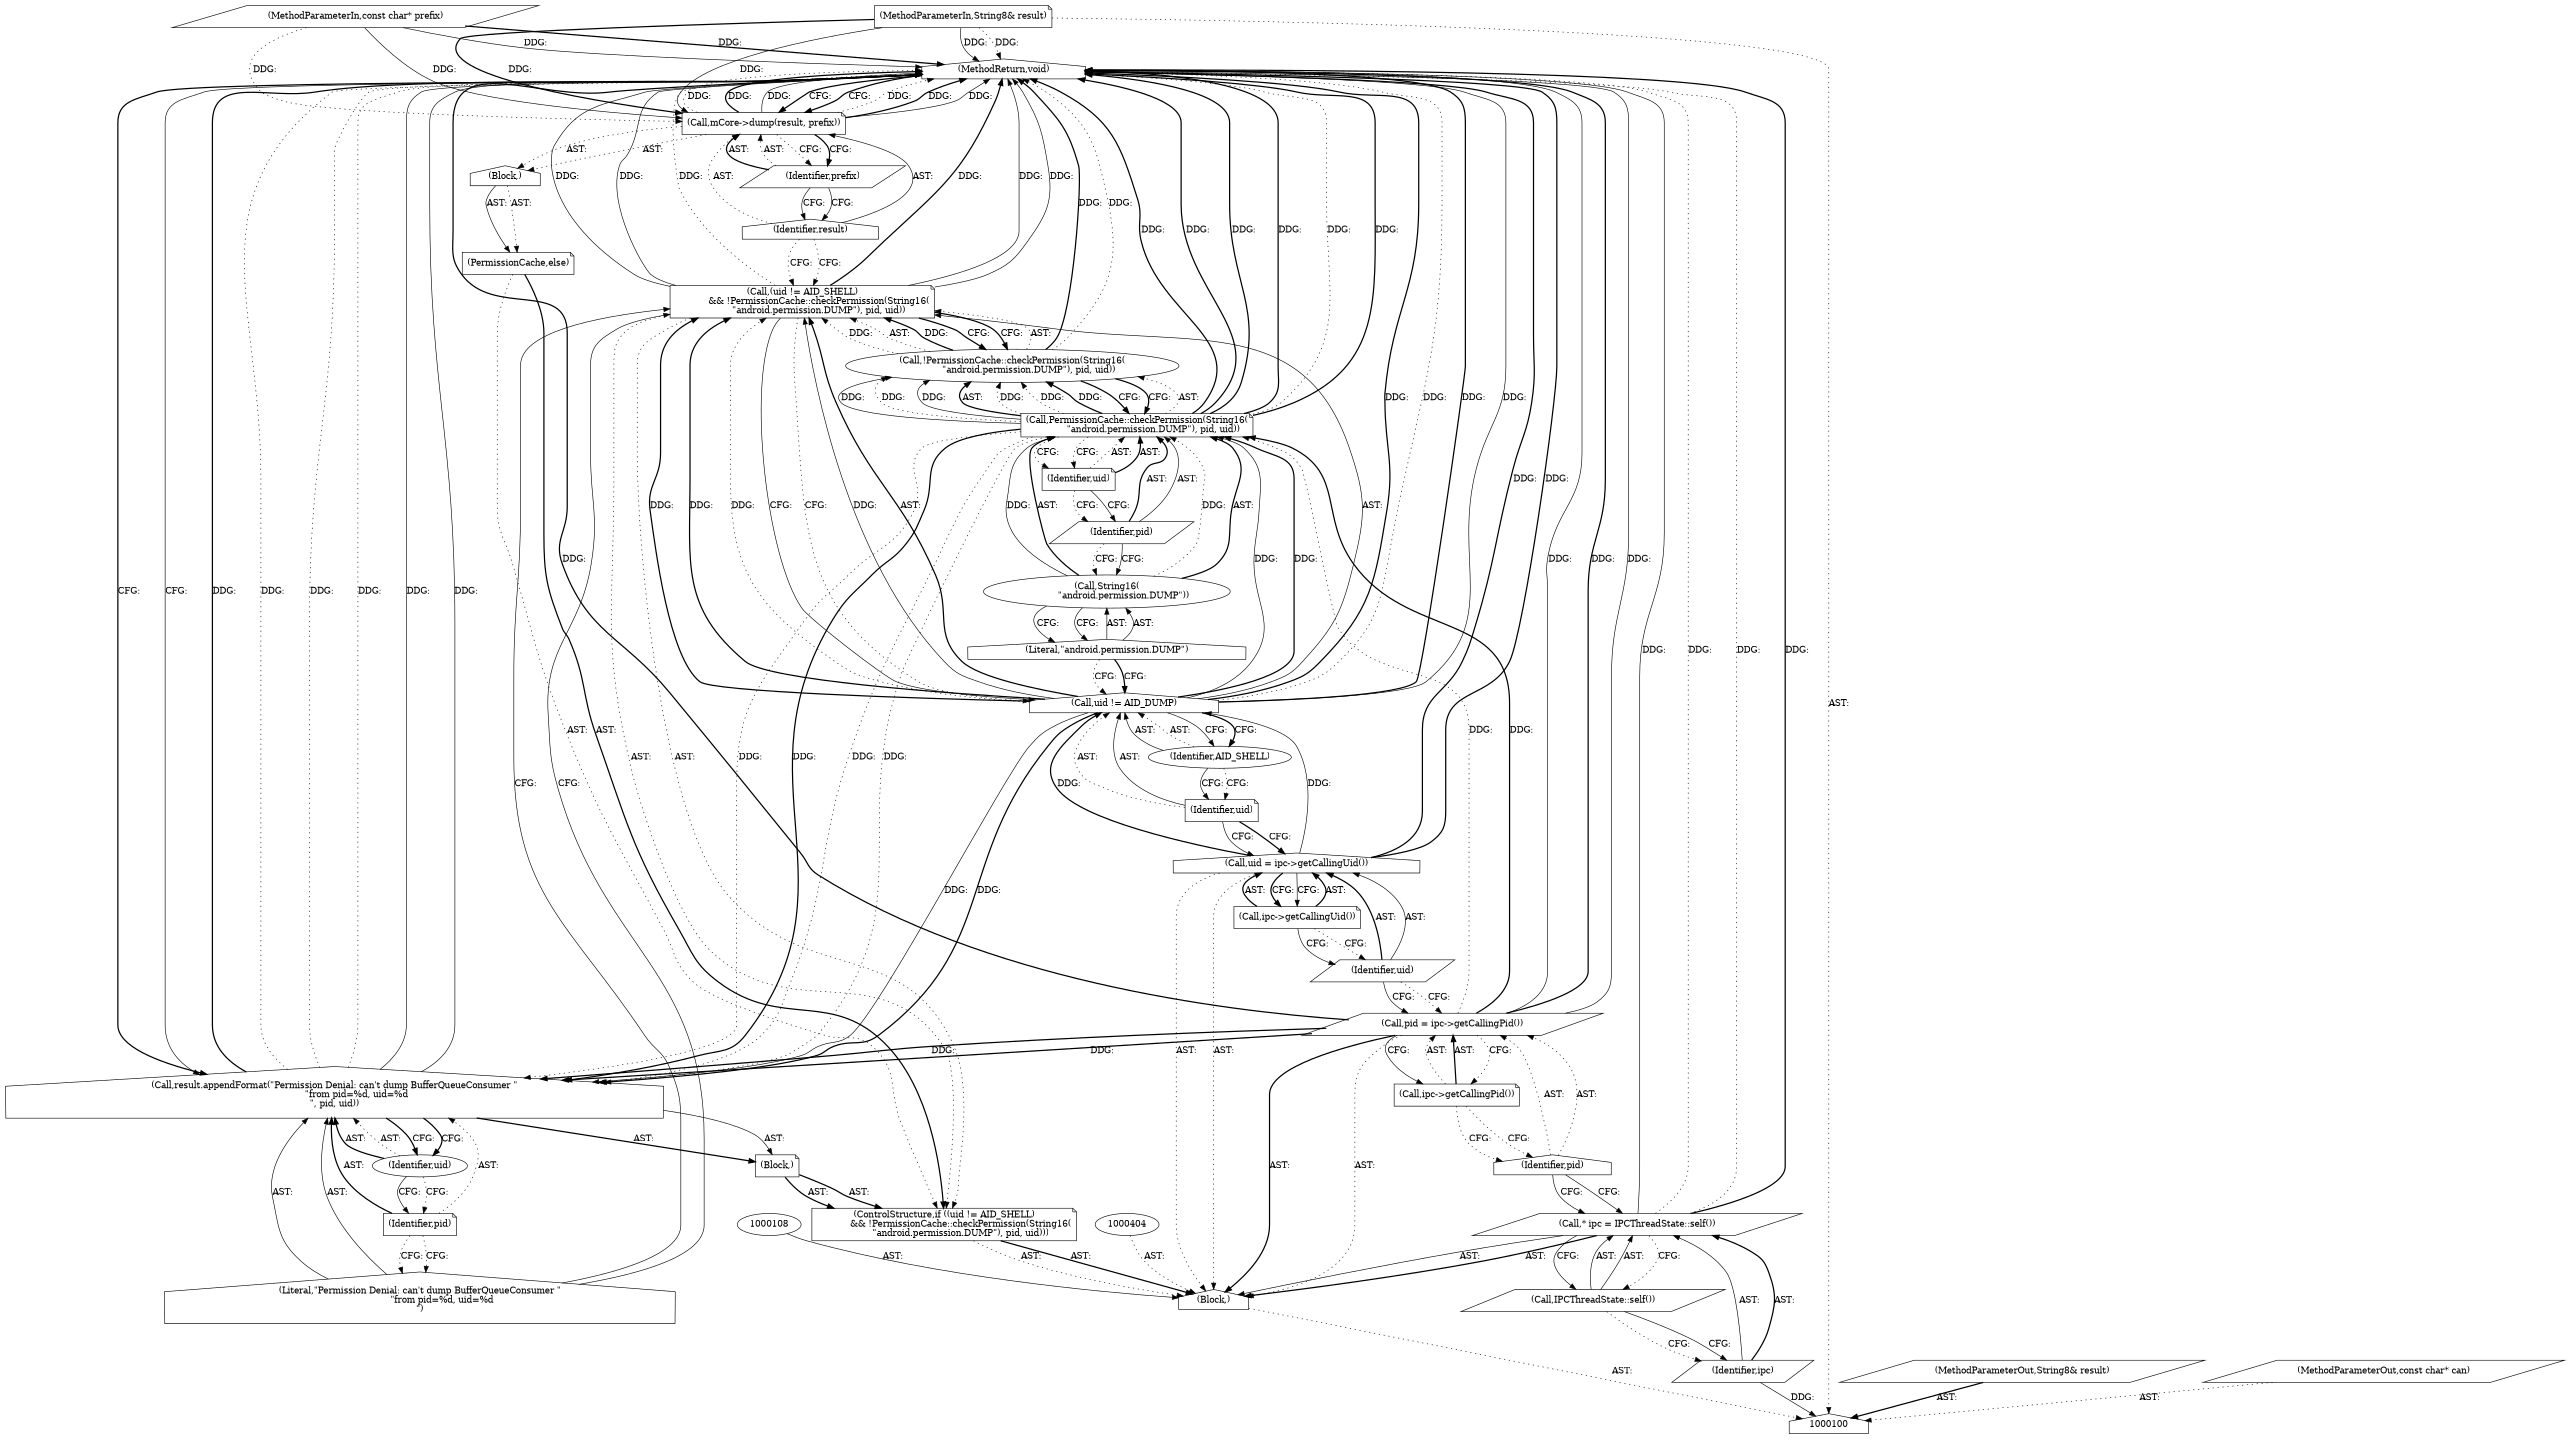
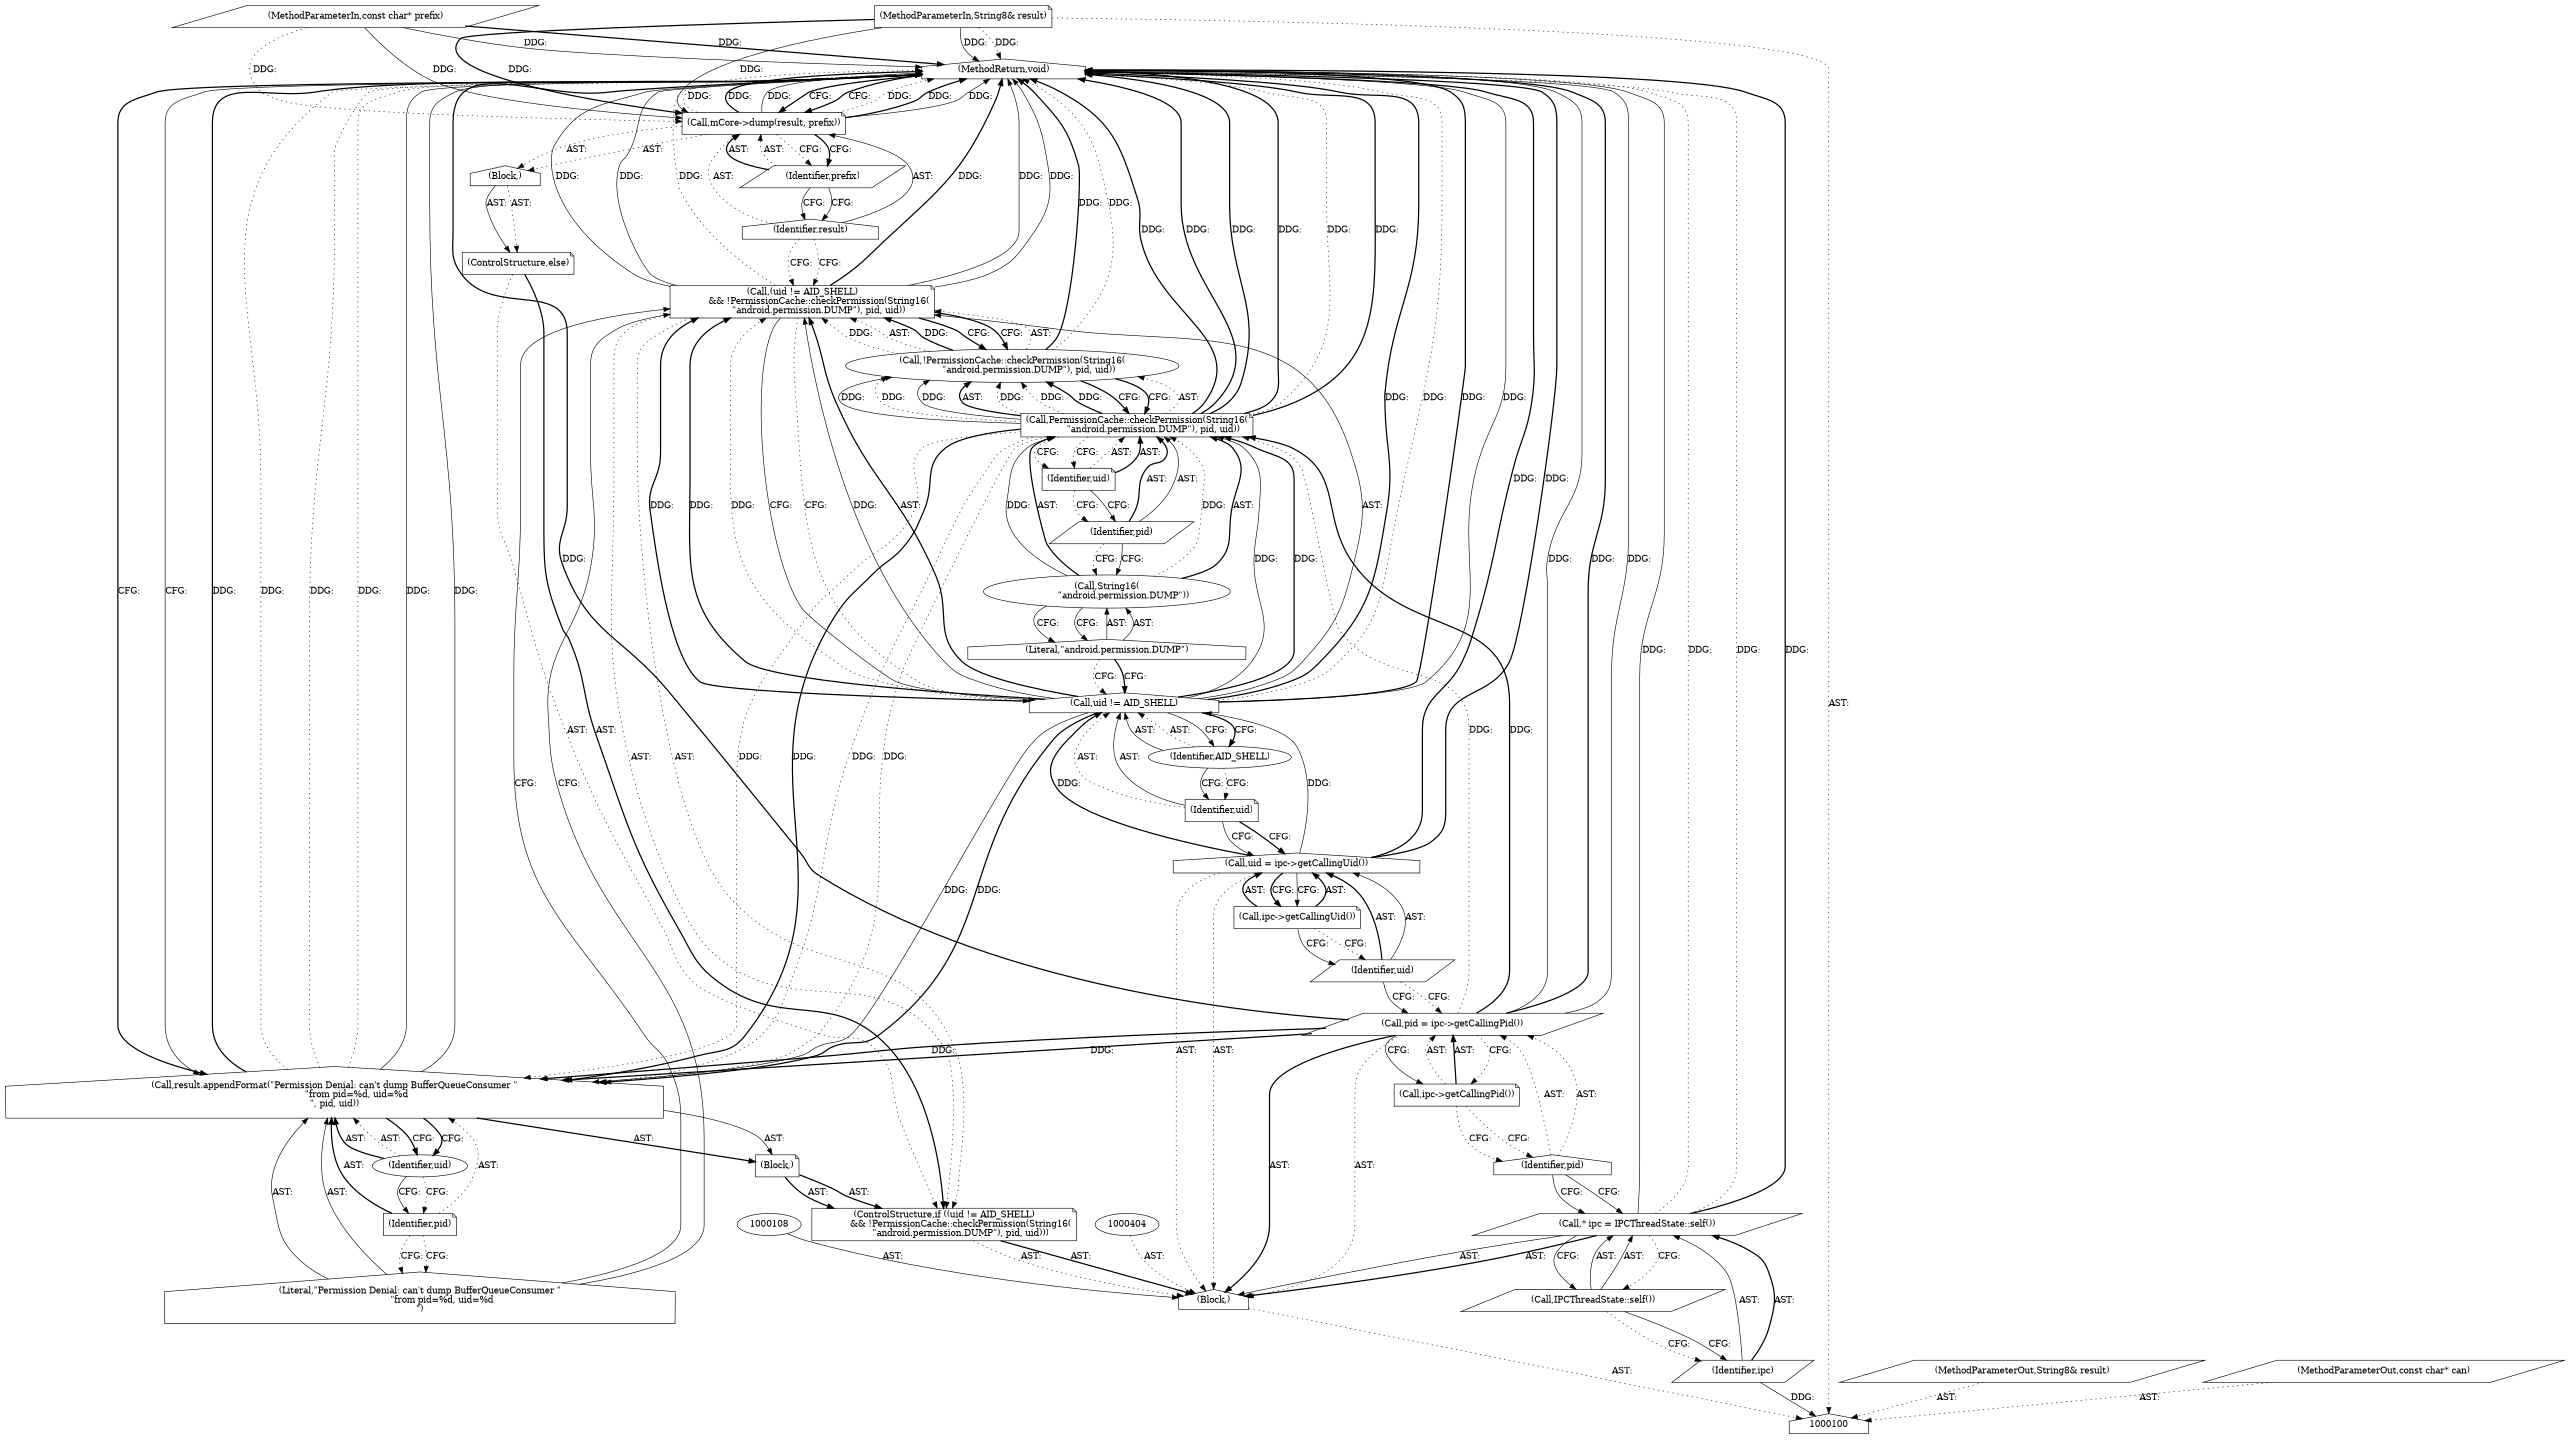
(518, 263) -> (518, 263)
(1124, 704) -> (1124, 704)
(1920, 1399) -> (1920, 1399)
